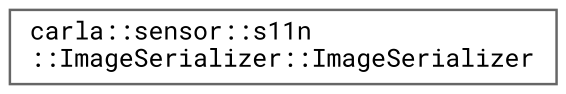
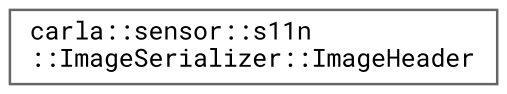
(283, 47) -> (254, 47)
